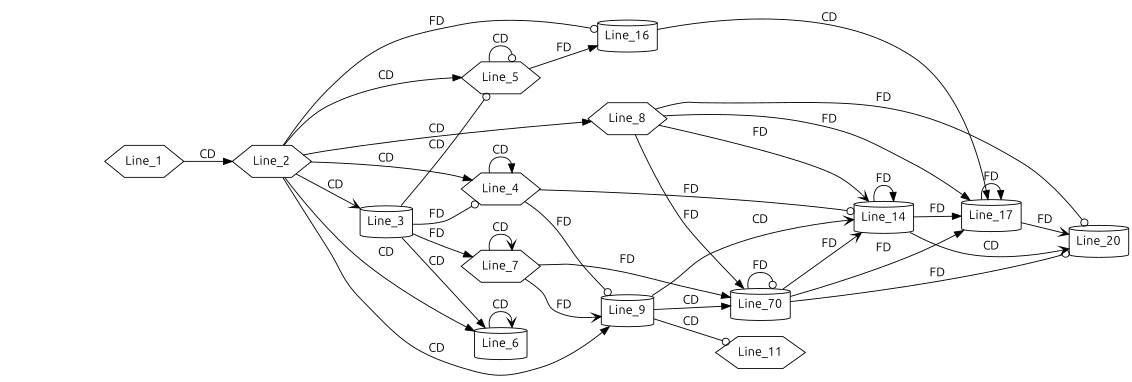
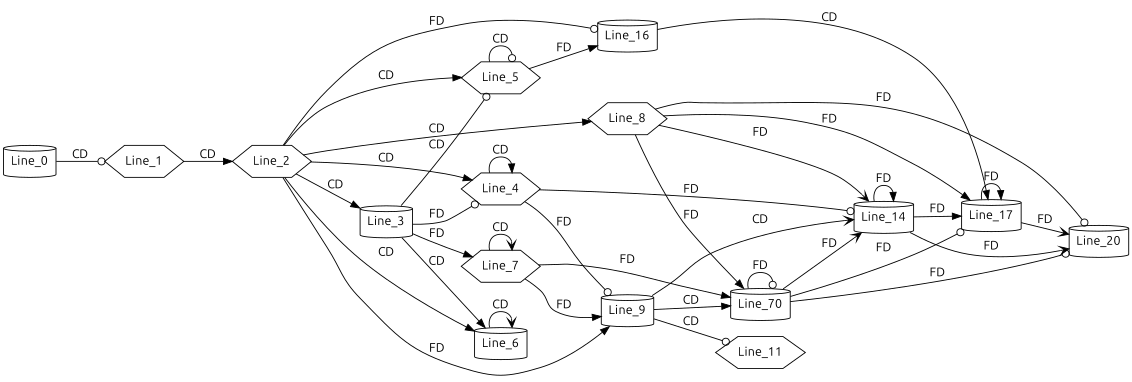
none -> (30, 161)
(324, 189) -> (324, 189)
(991, 246) -> (991, 246)
(875, 269) -> (875, 269)
(552, 309) -> (552, 309)
(437, 348) -> (437, 348)
